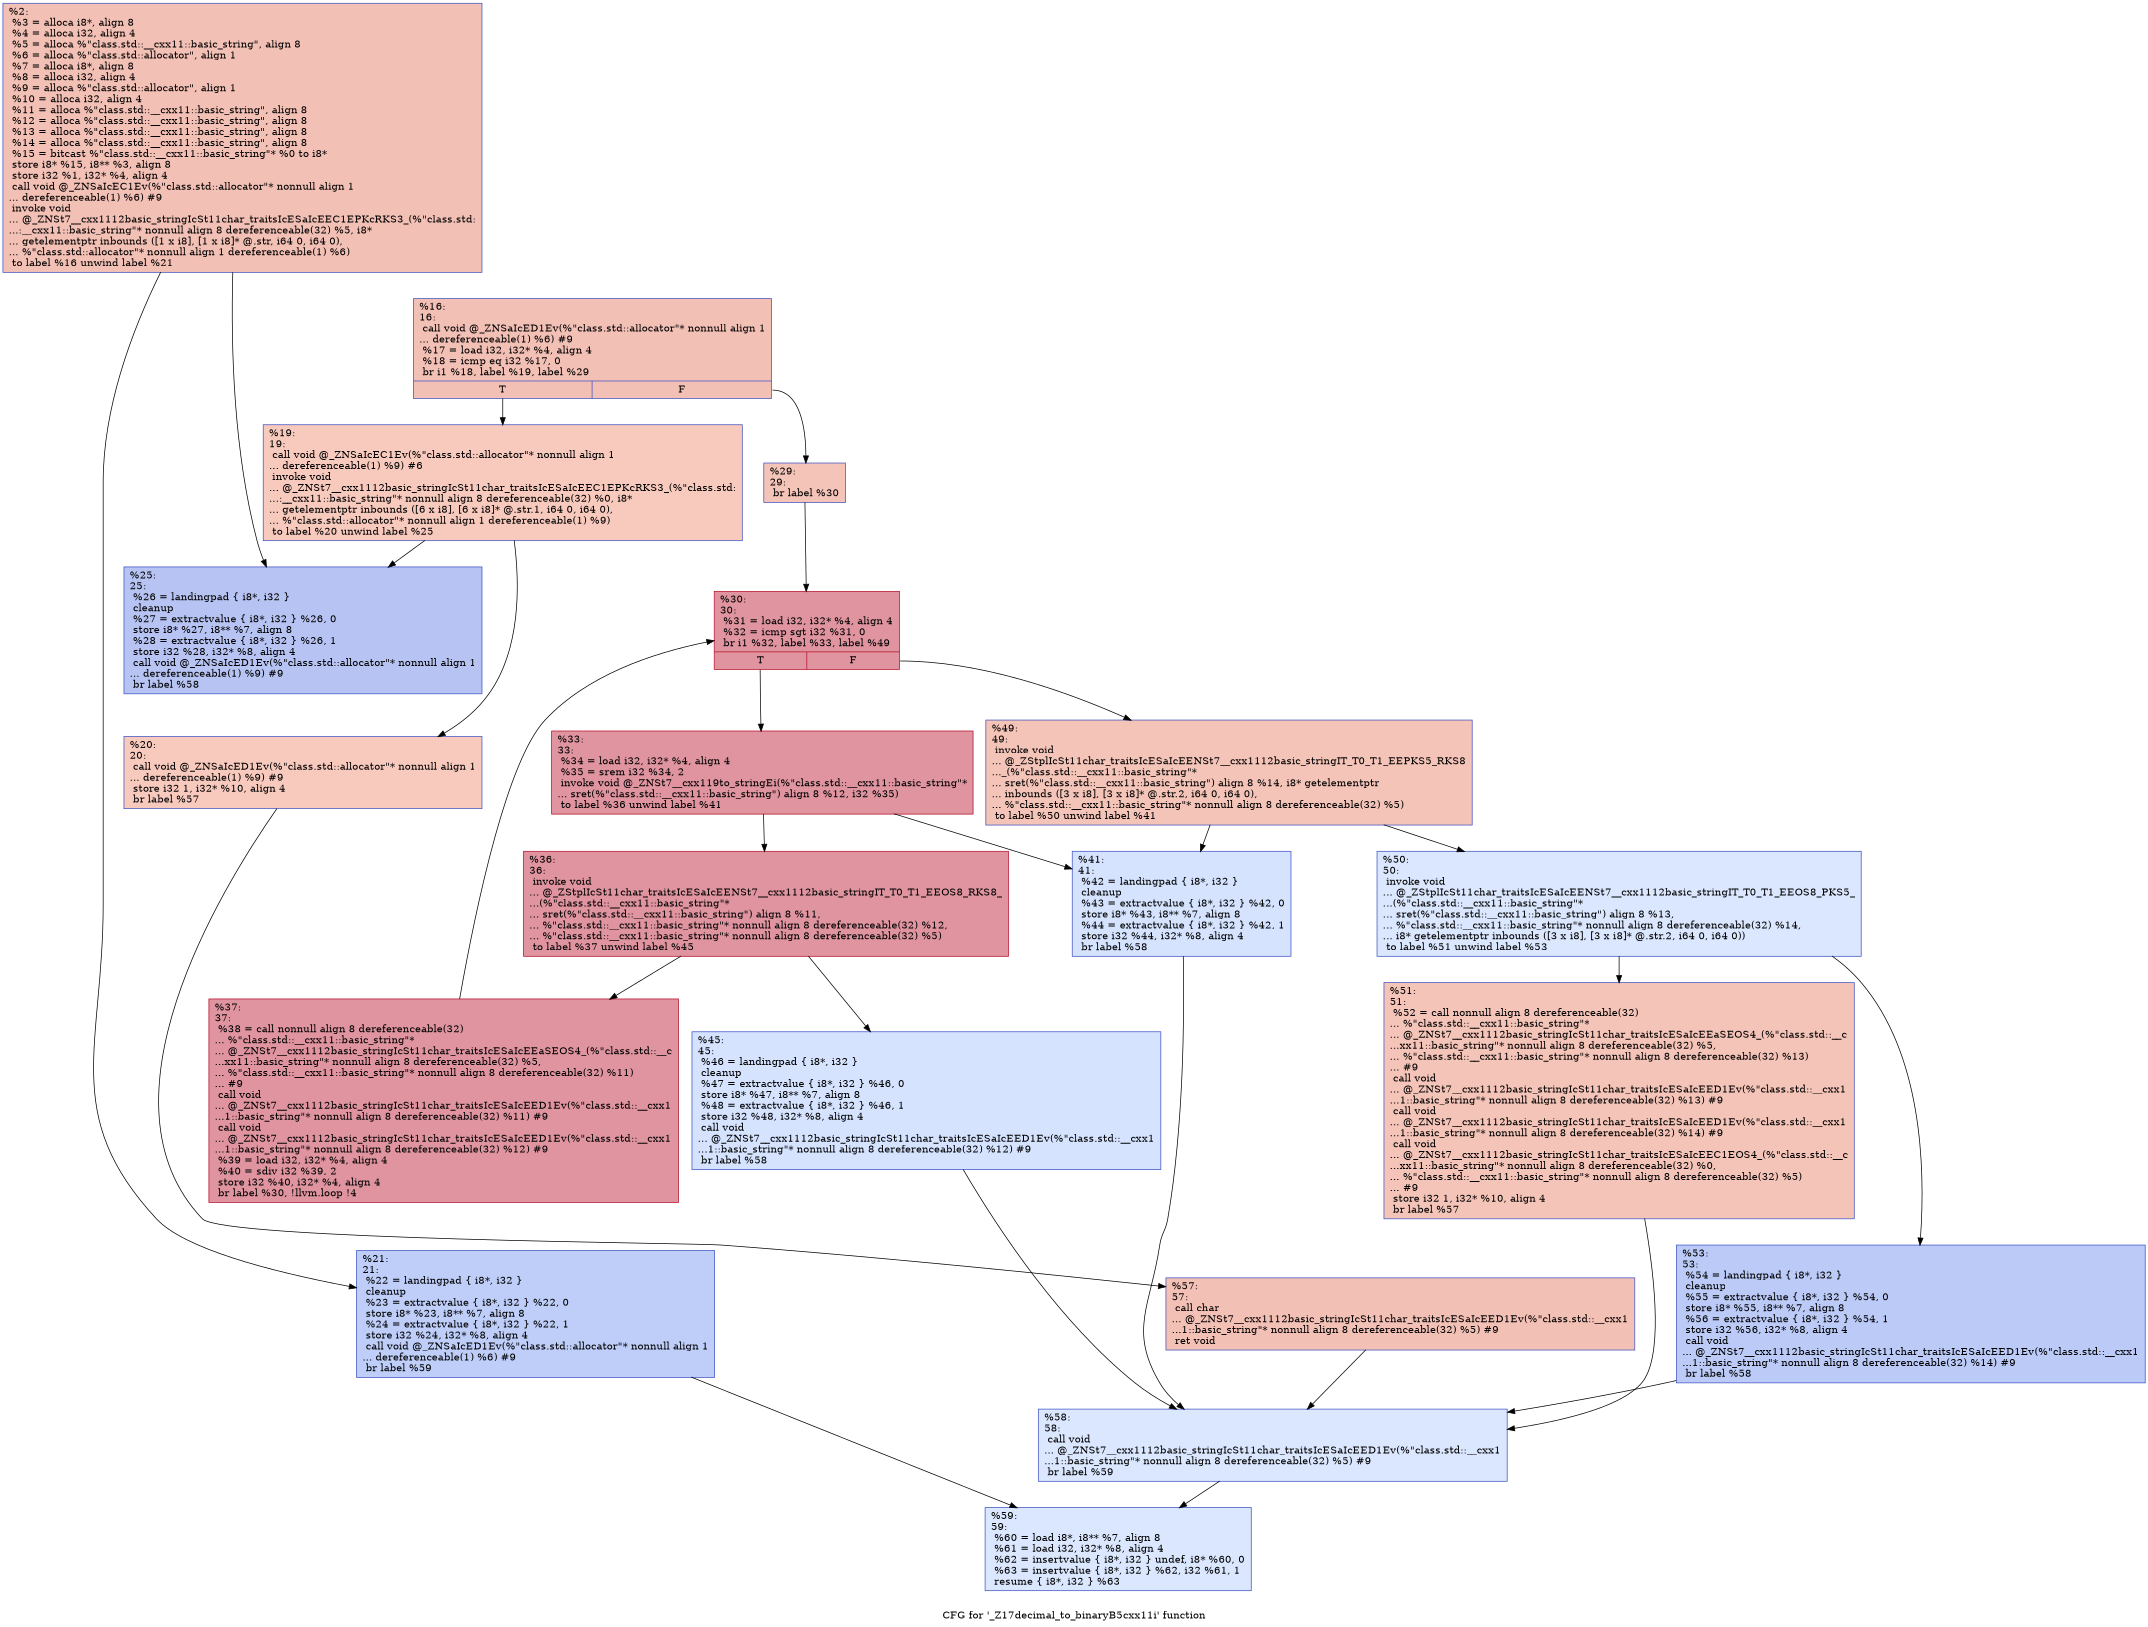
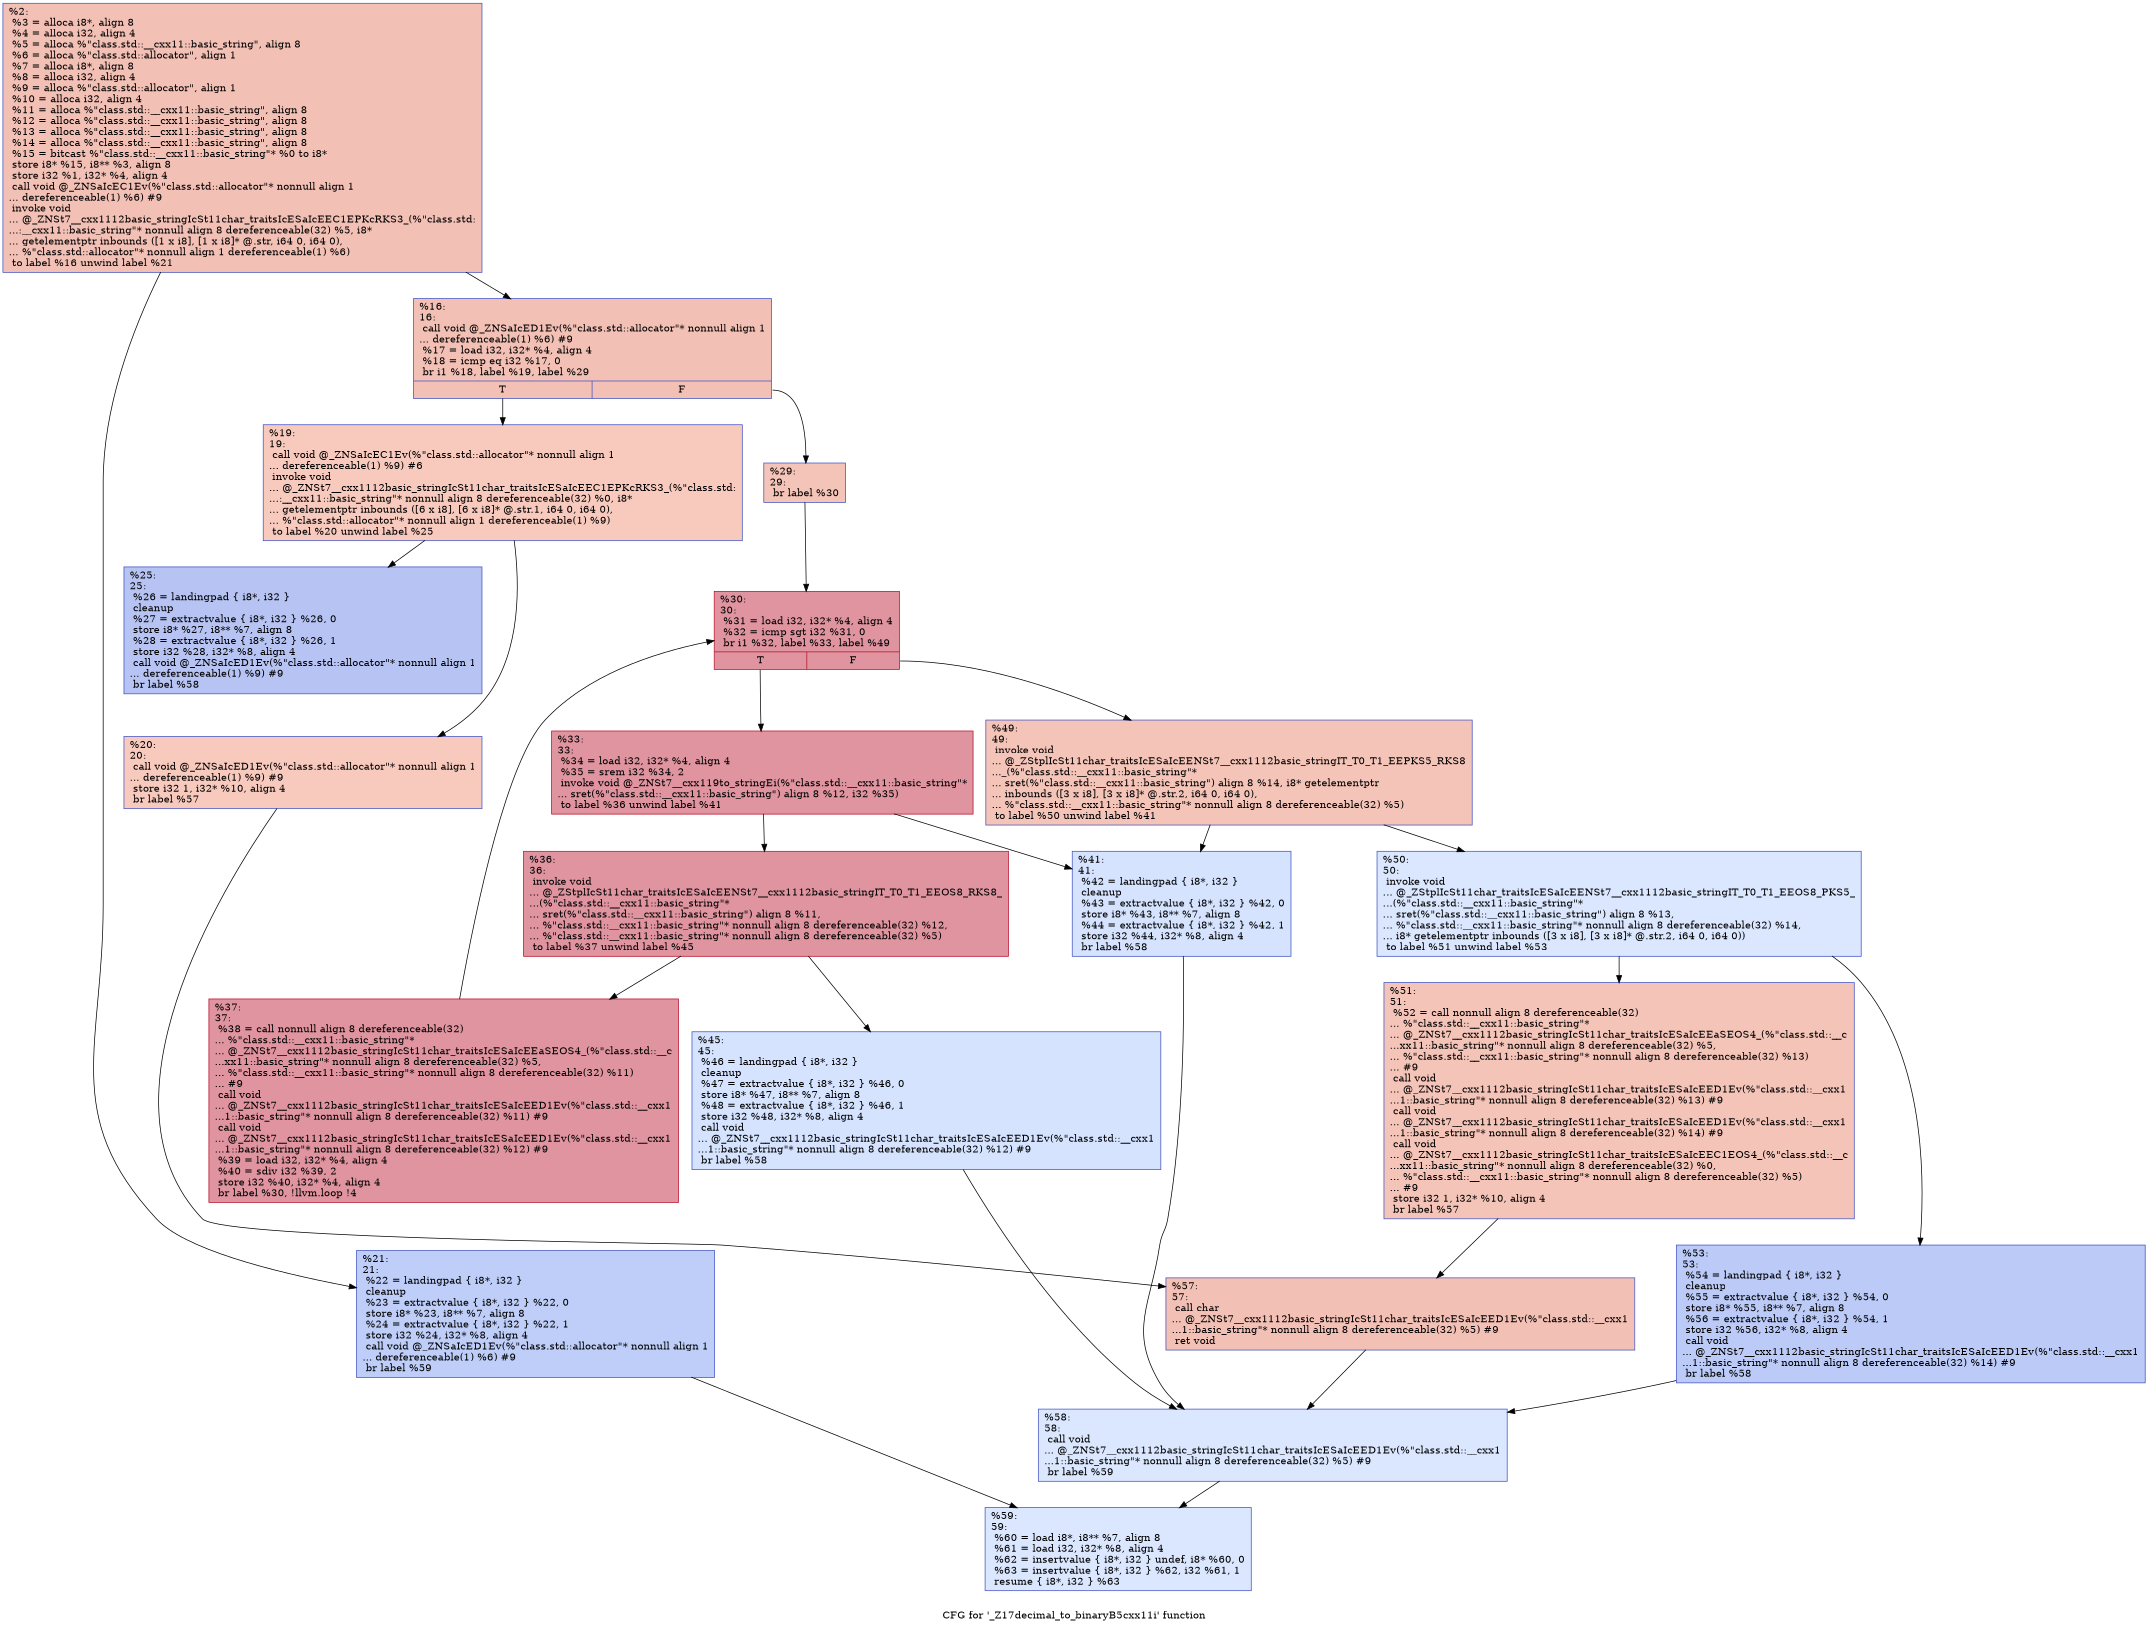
(237, 418) -> (485, 284)
(1649, 1369) -> (1470, 1246)
